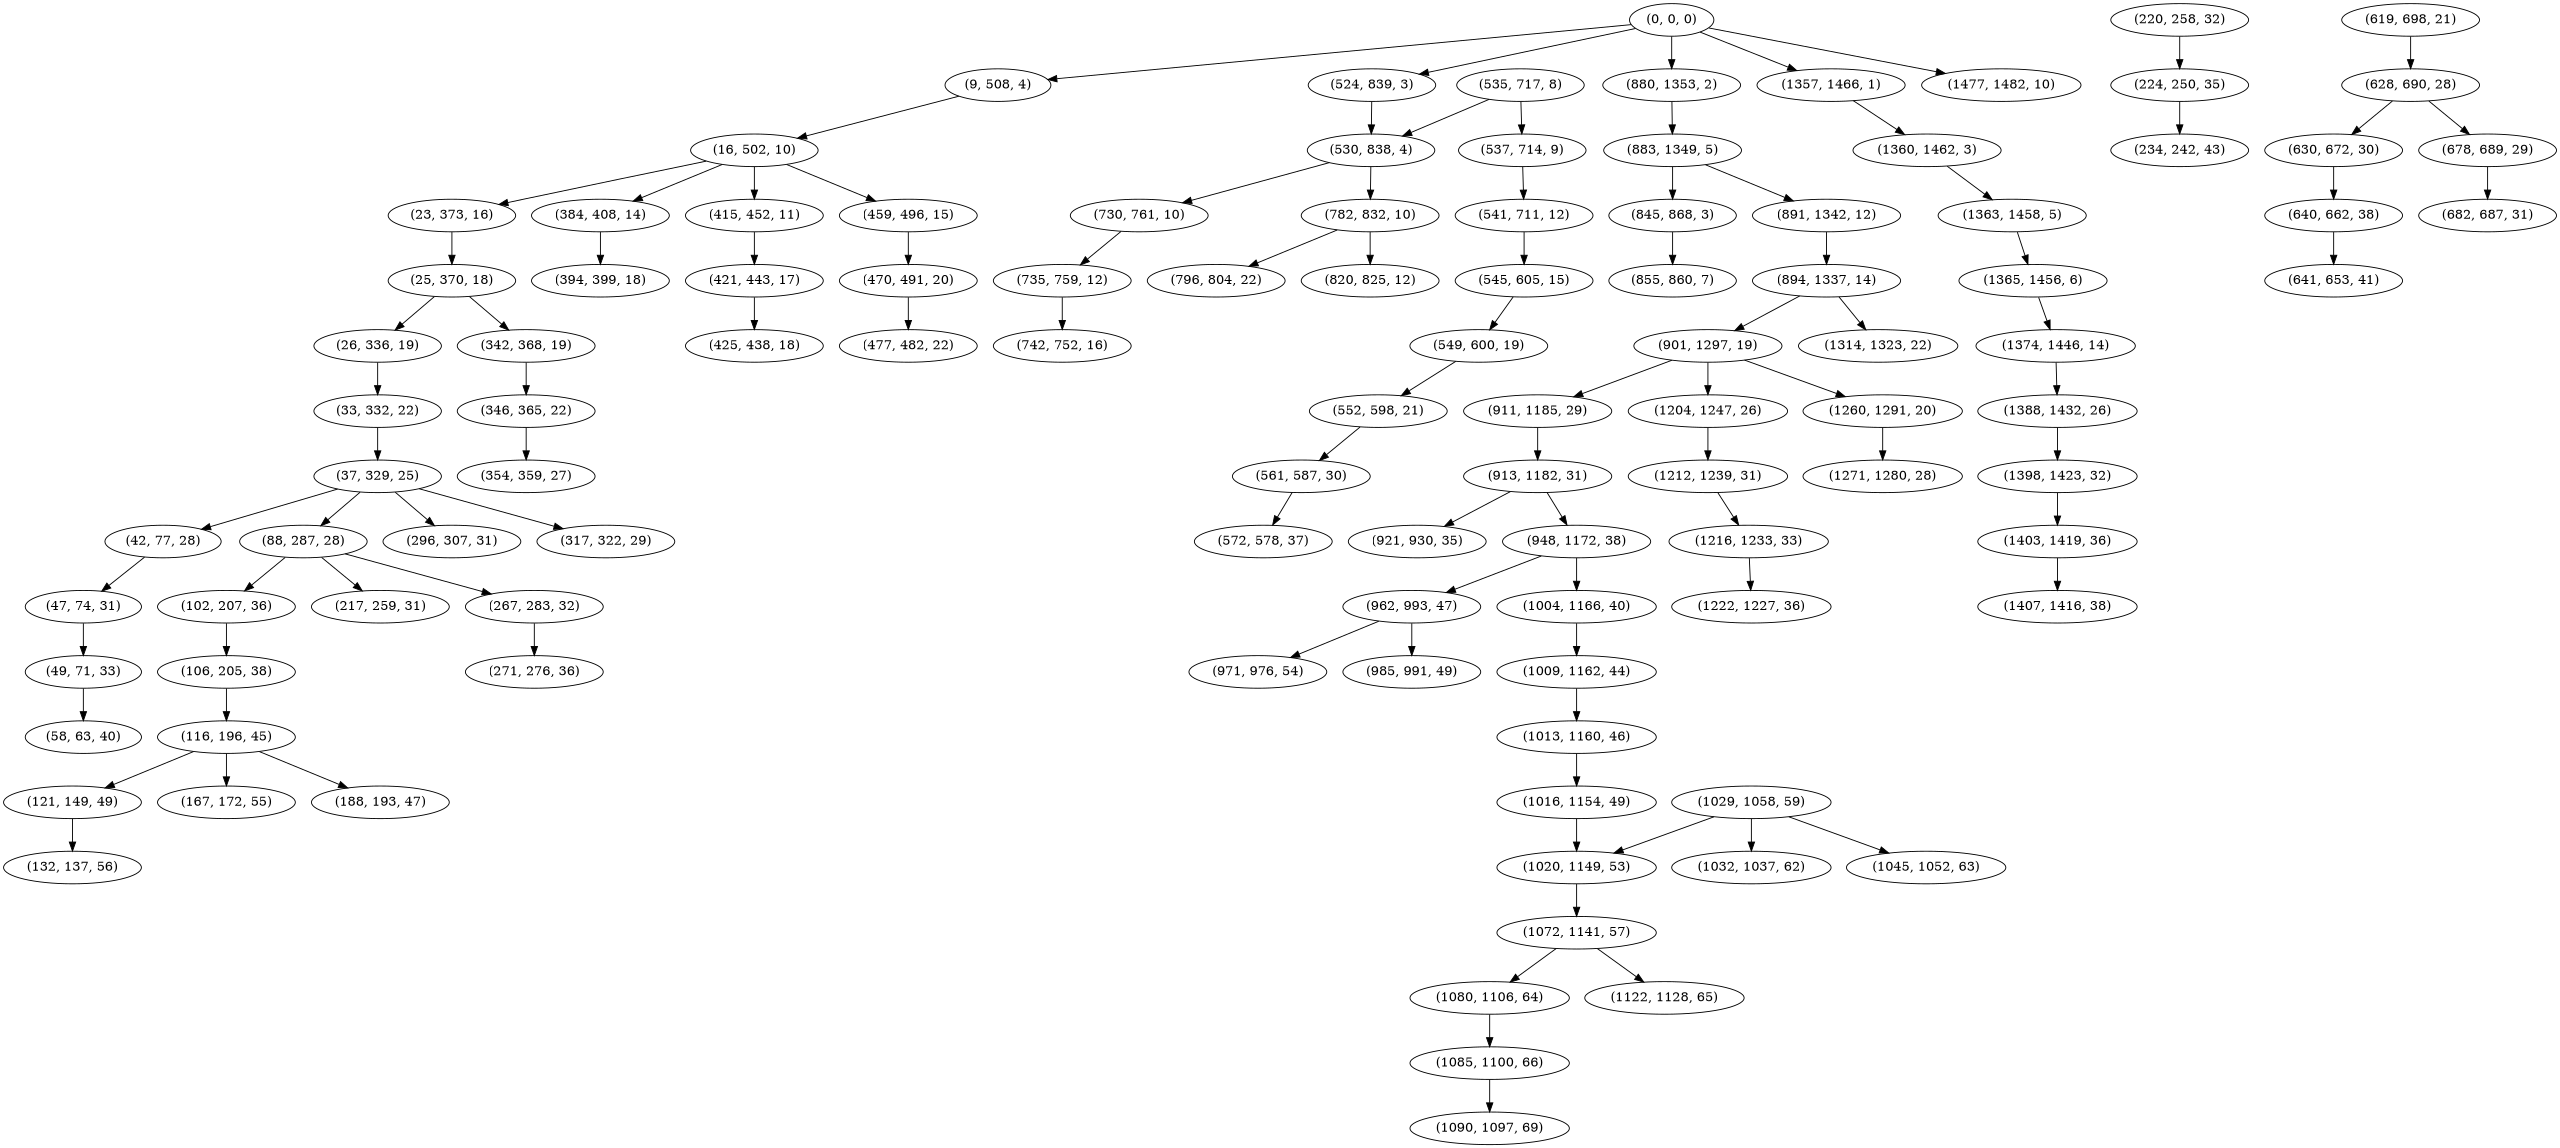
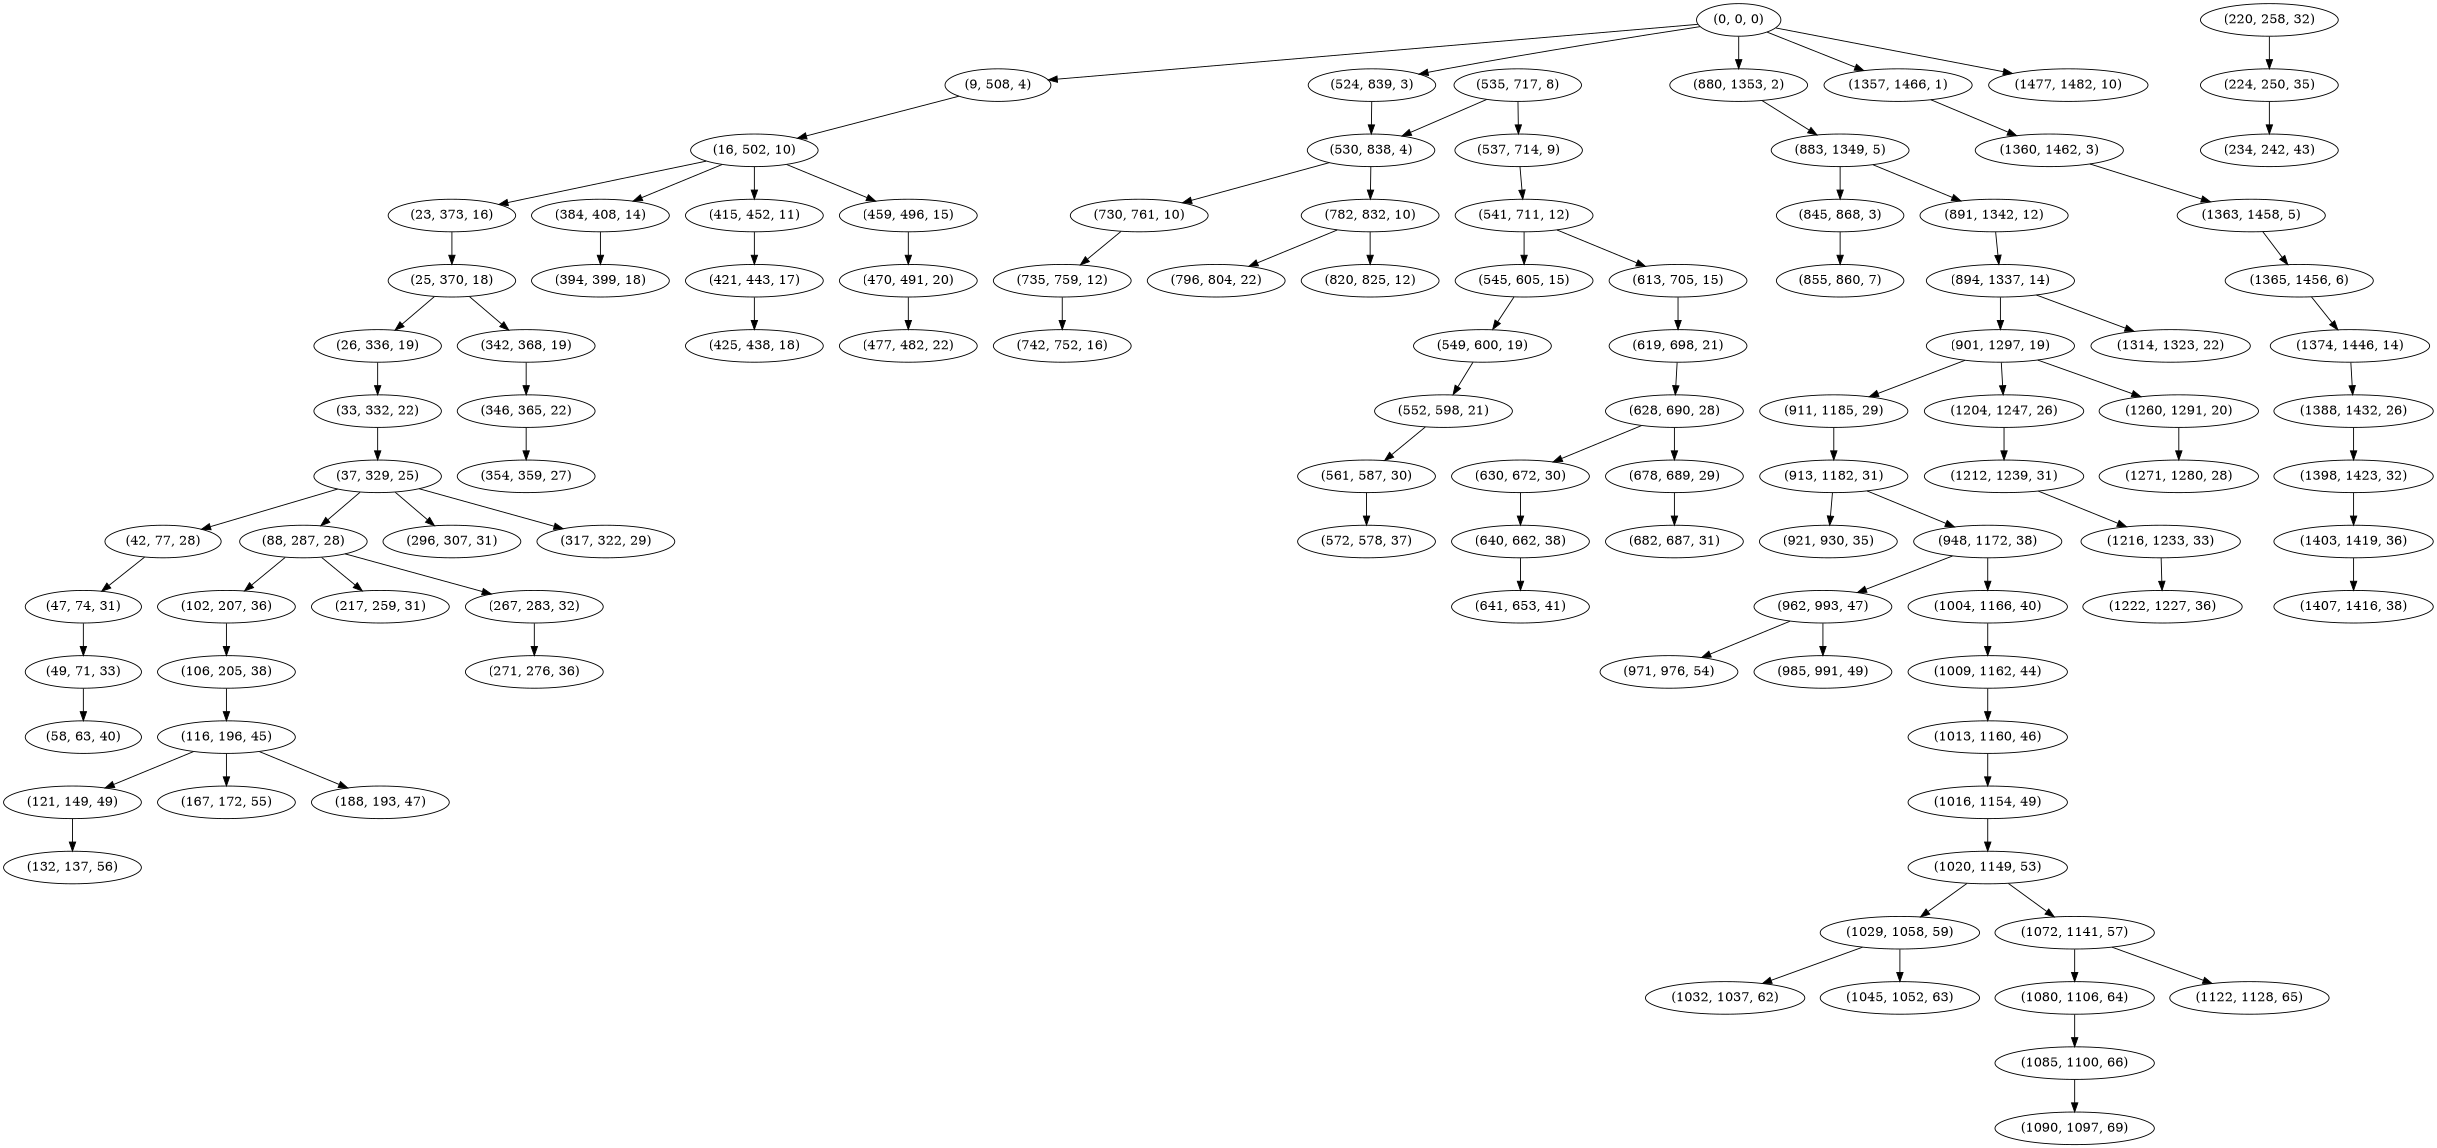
none -> (1678, 281)
(1668, 833) -> (1948, 897)
